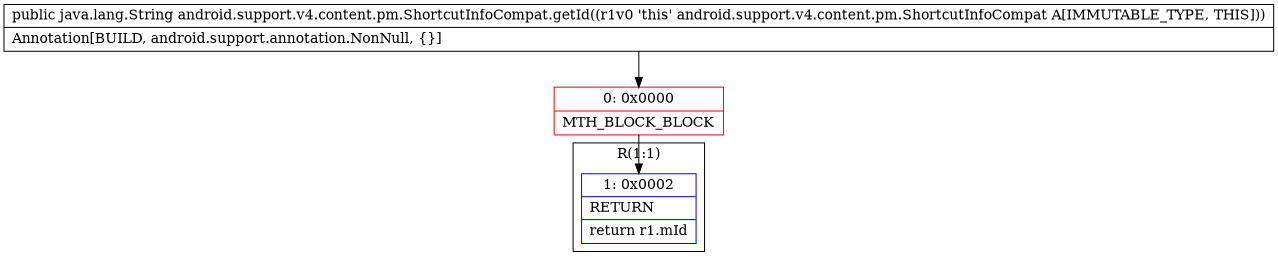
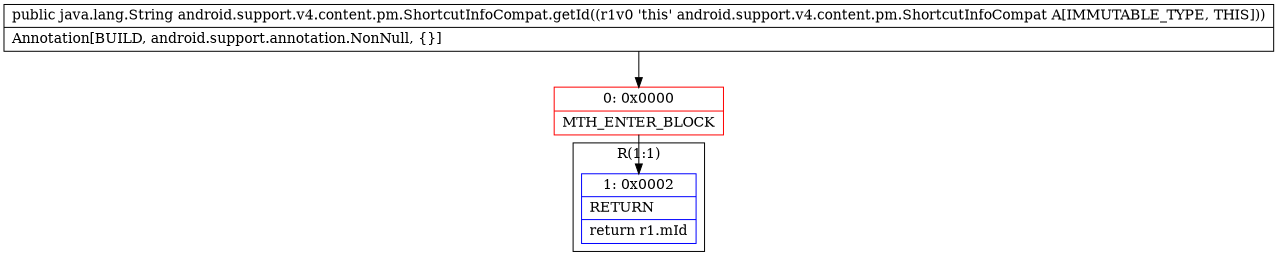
(638, 122) -> (639, 122)
